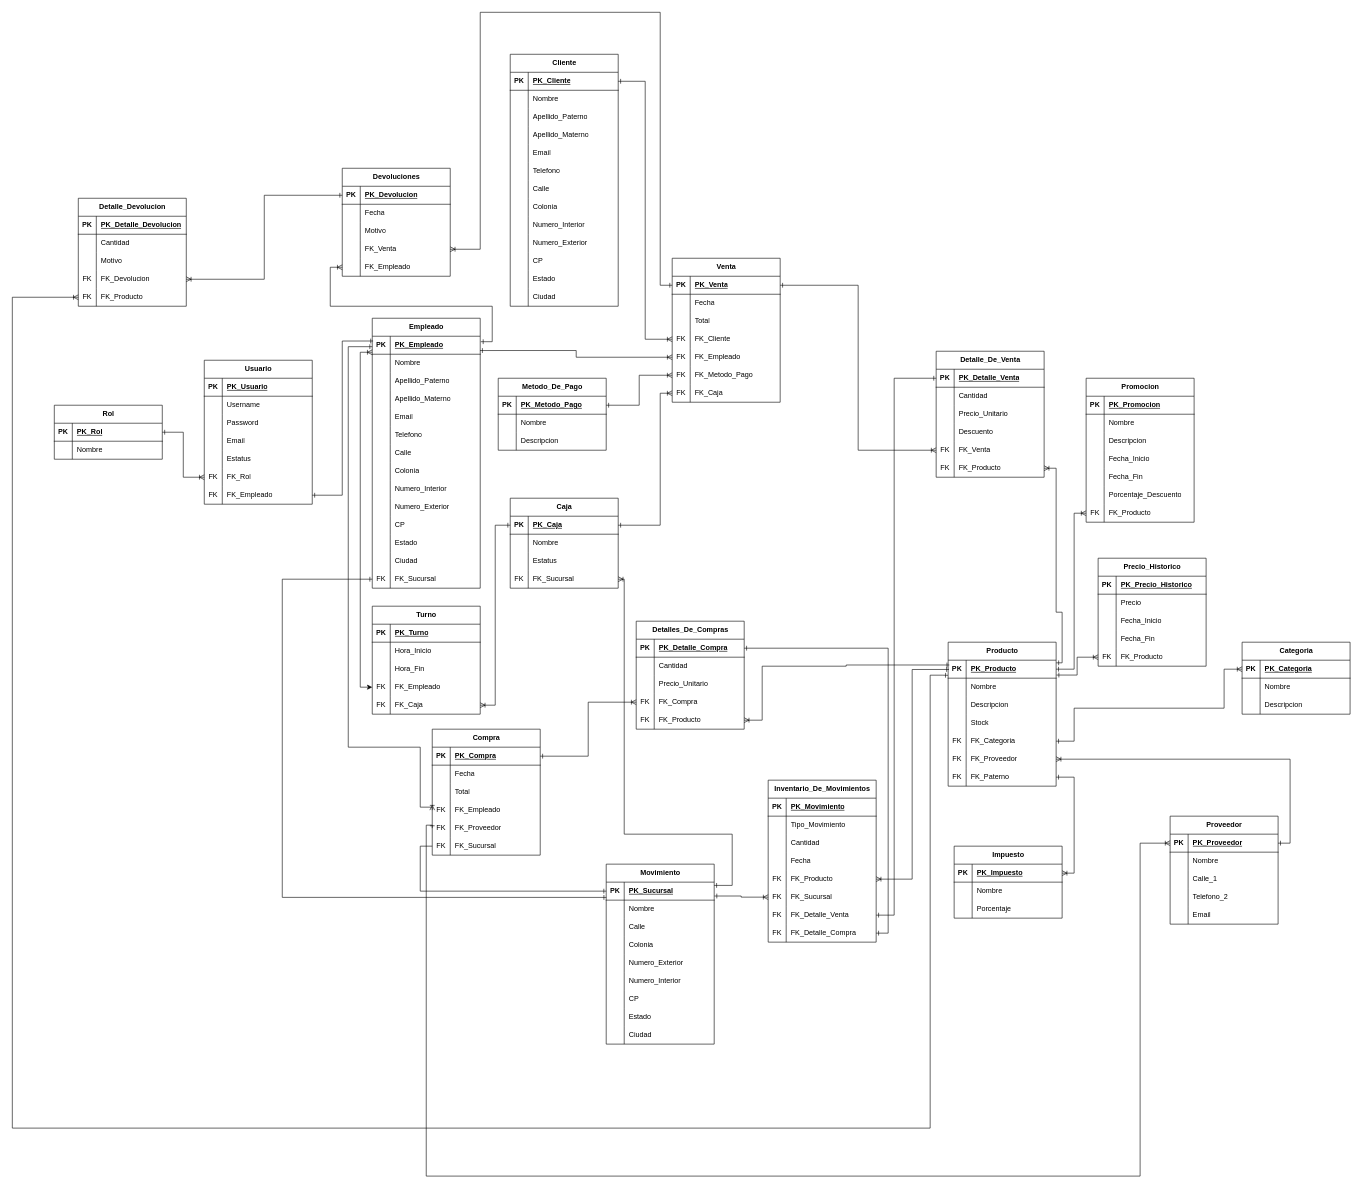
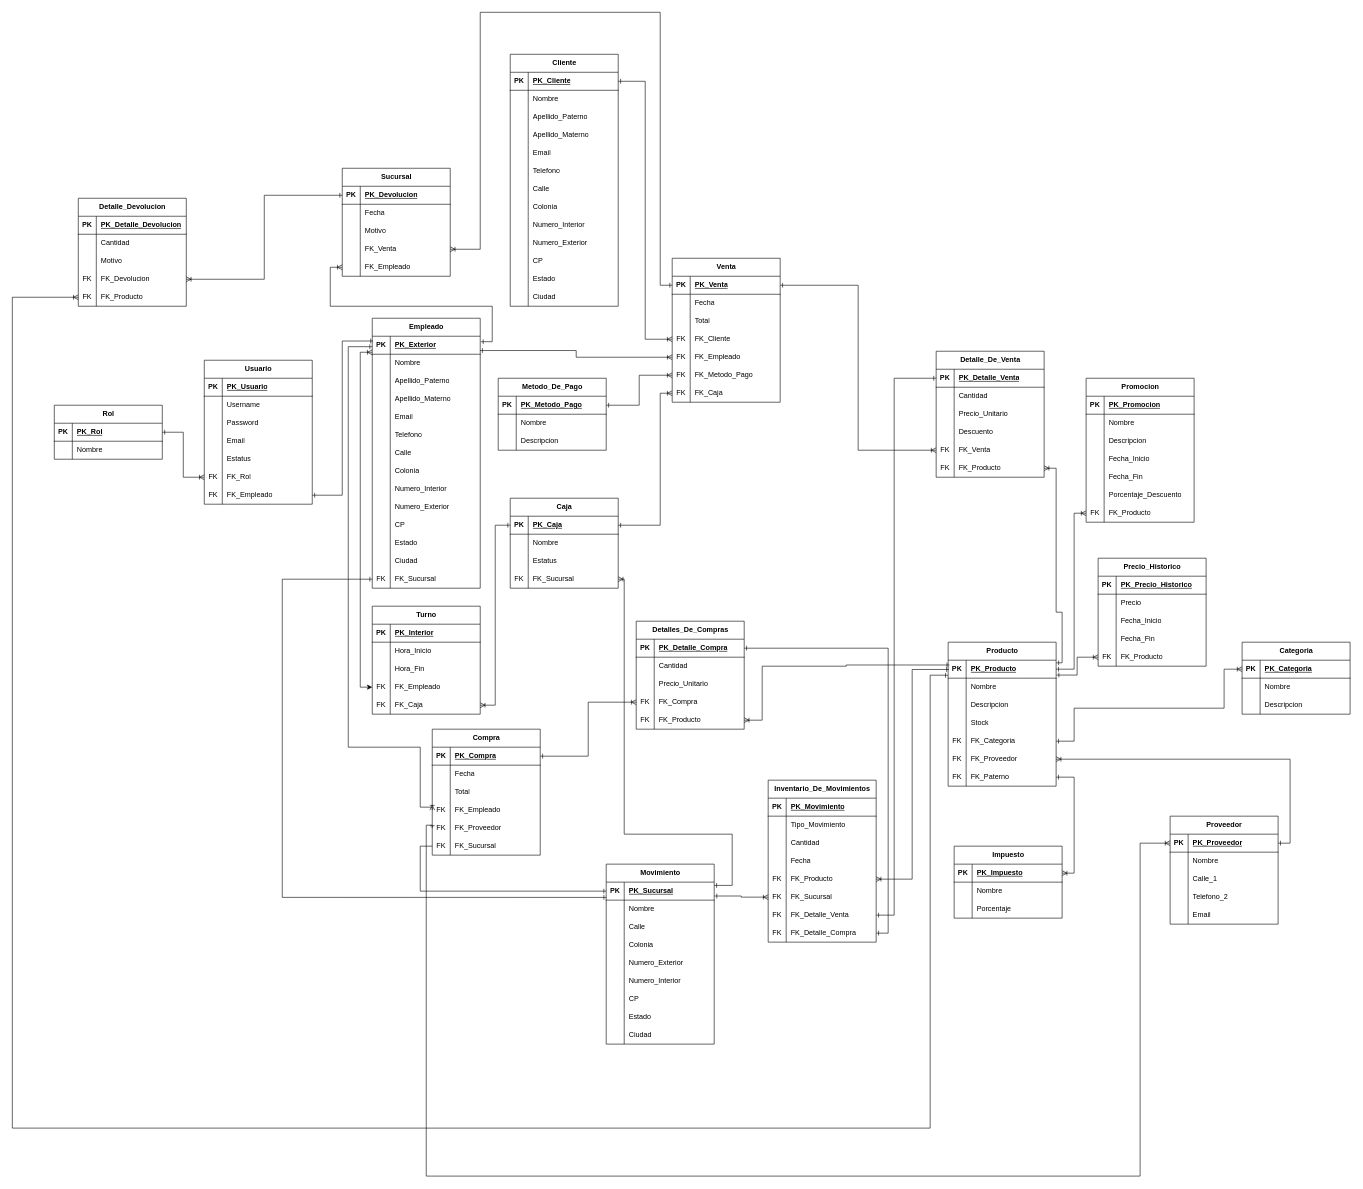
(397, 177) -> (397, 177)
(416, 345) -> (416, 345)
(411, 633) -> (416, 633)
